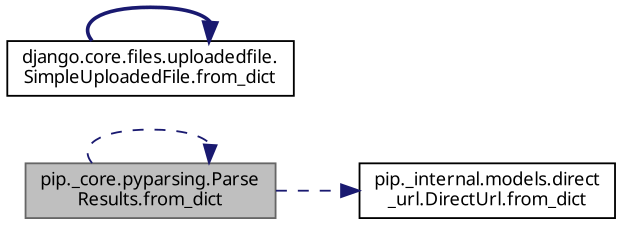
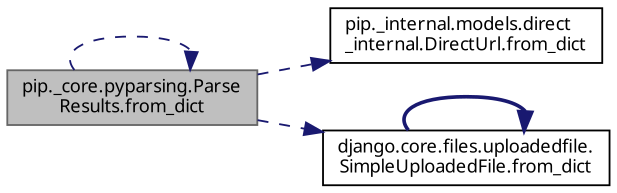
none -> (281, 124)
(487, 191) -> (466, 36)
